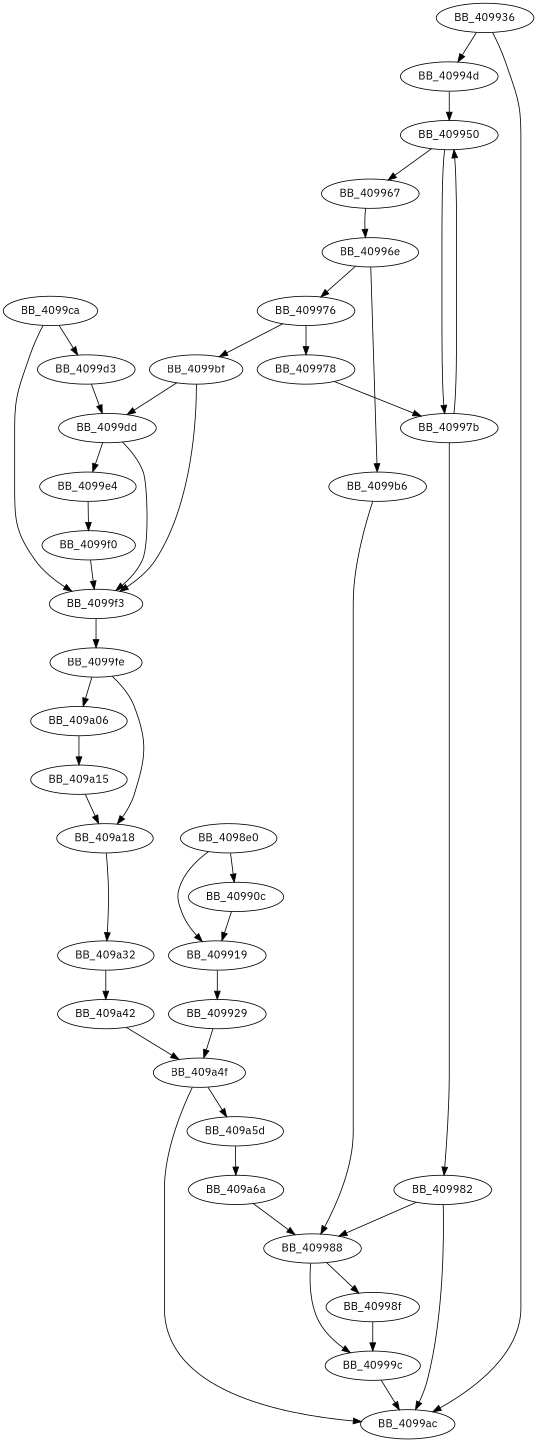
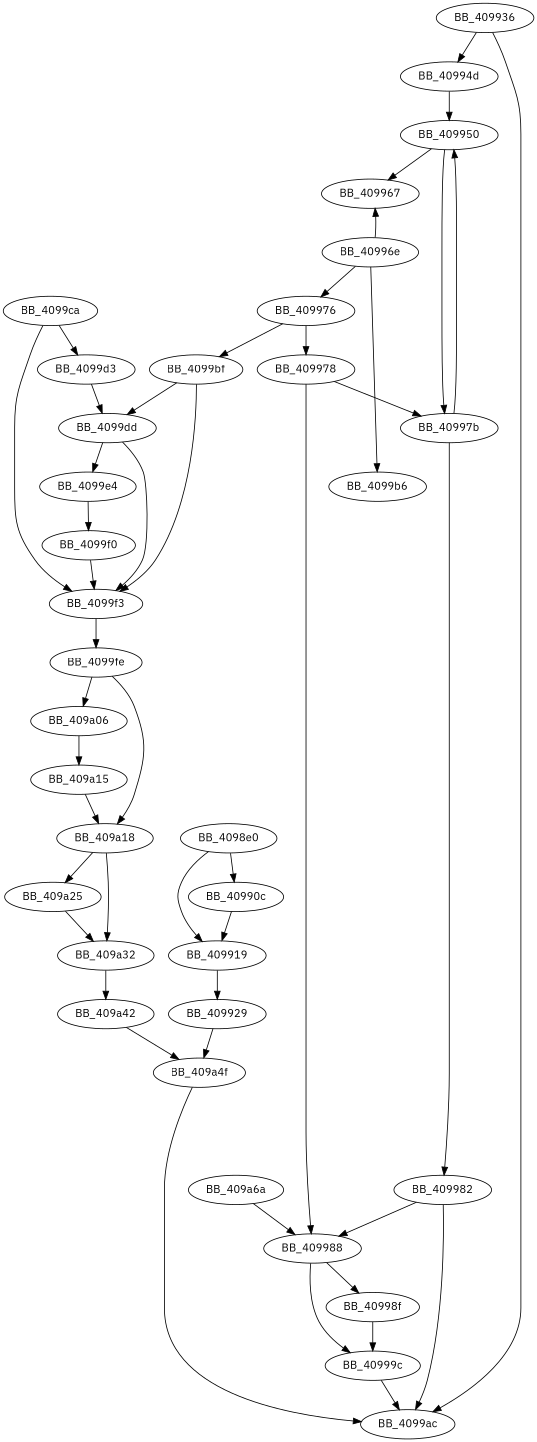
(365, 219) -> (376, 227)
(353, 866) -> (306, 805)
none -> (53, 897)
(235, 1131) -> none
